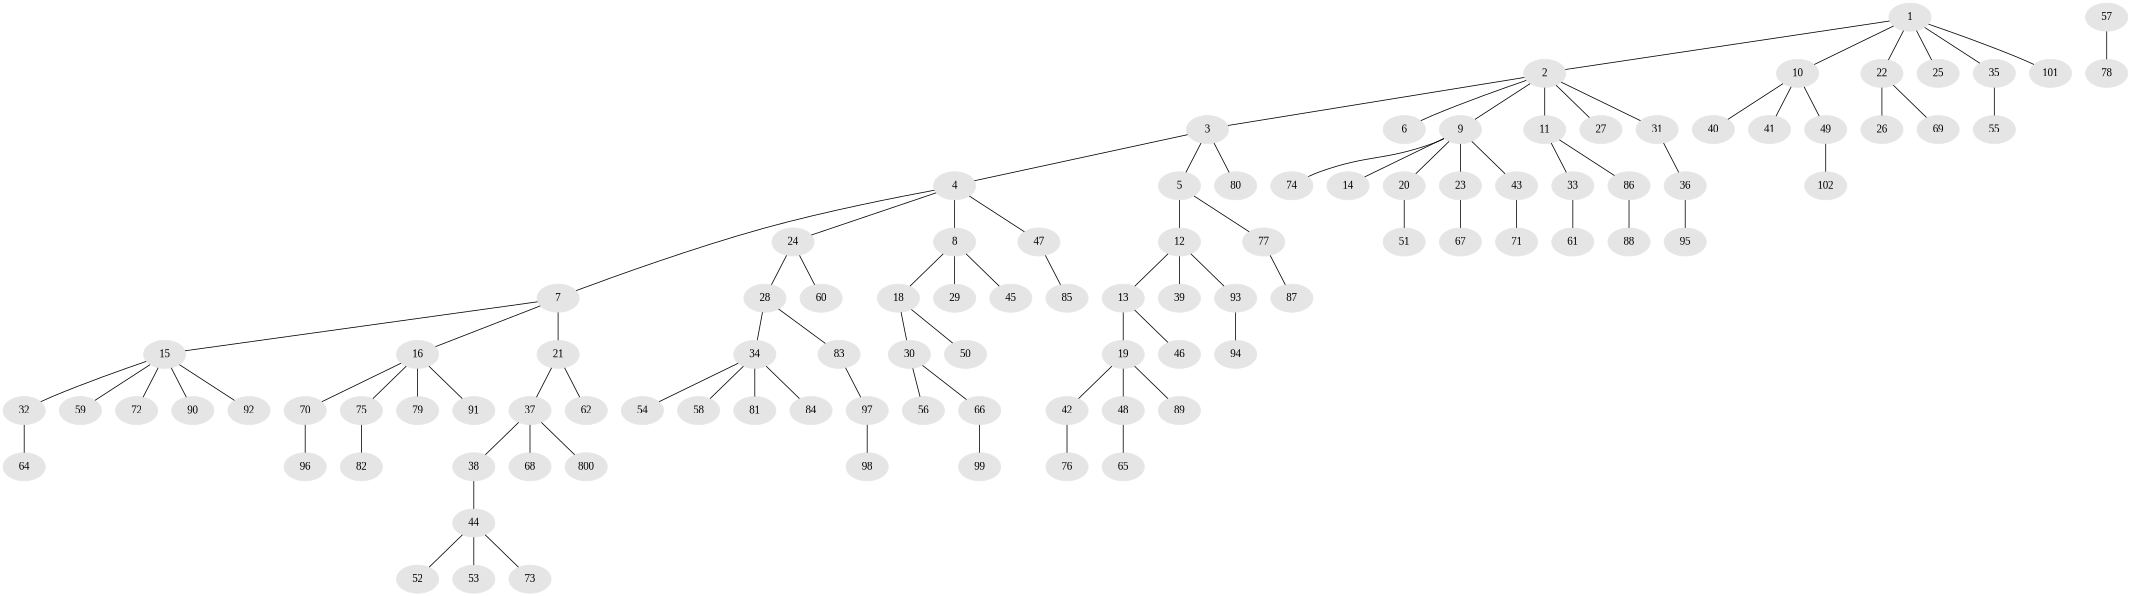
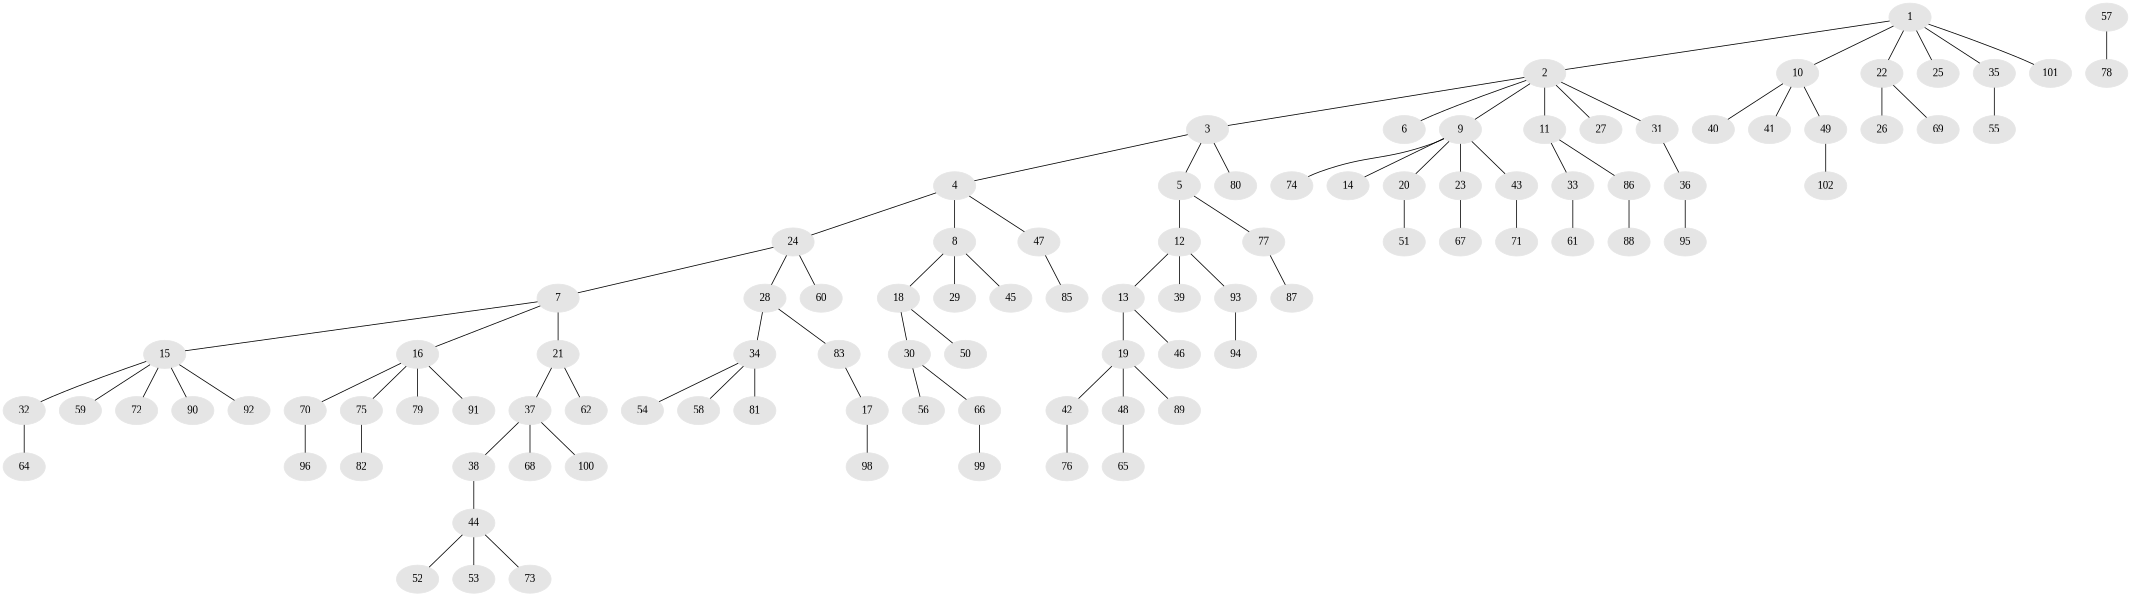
(753, 231) -> (676, 270)
(811, 411) -> none
(867, 411) -> (867, 411)
(586, 467) -> (586, 467)
